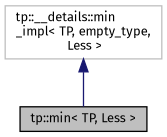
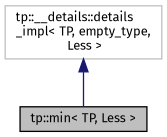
(83, 32) -> (83, 32)
